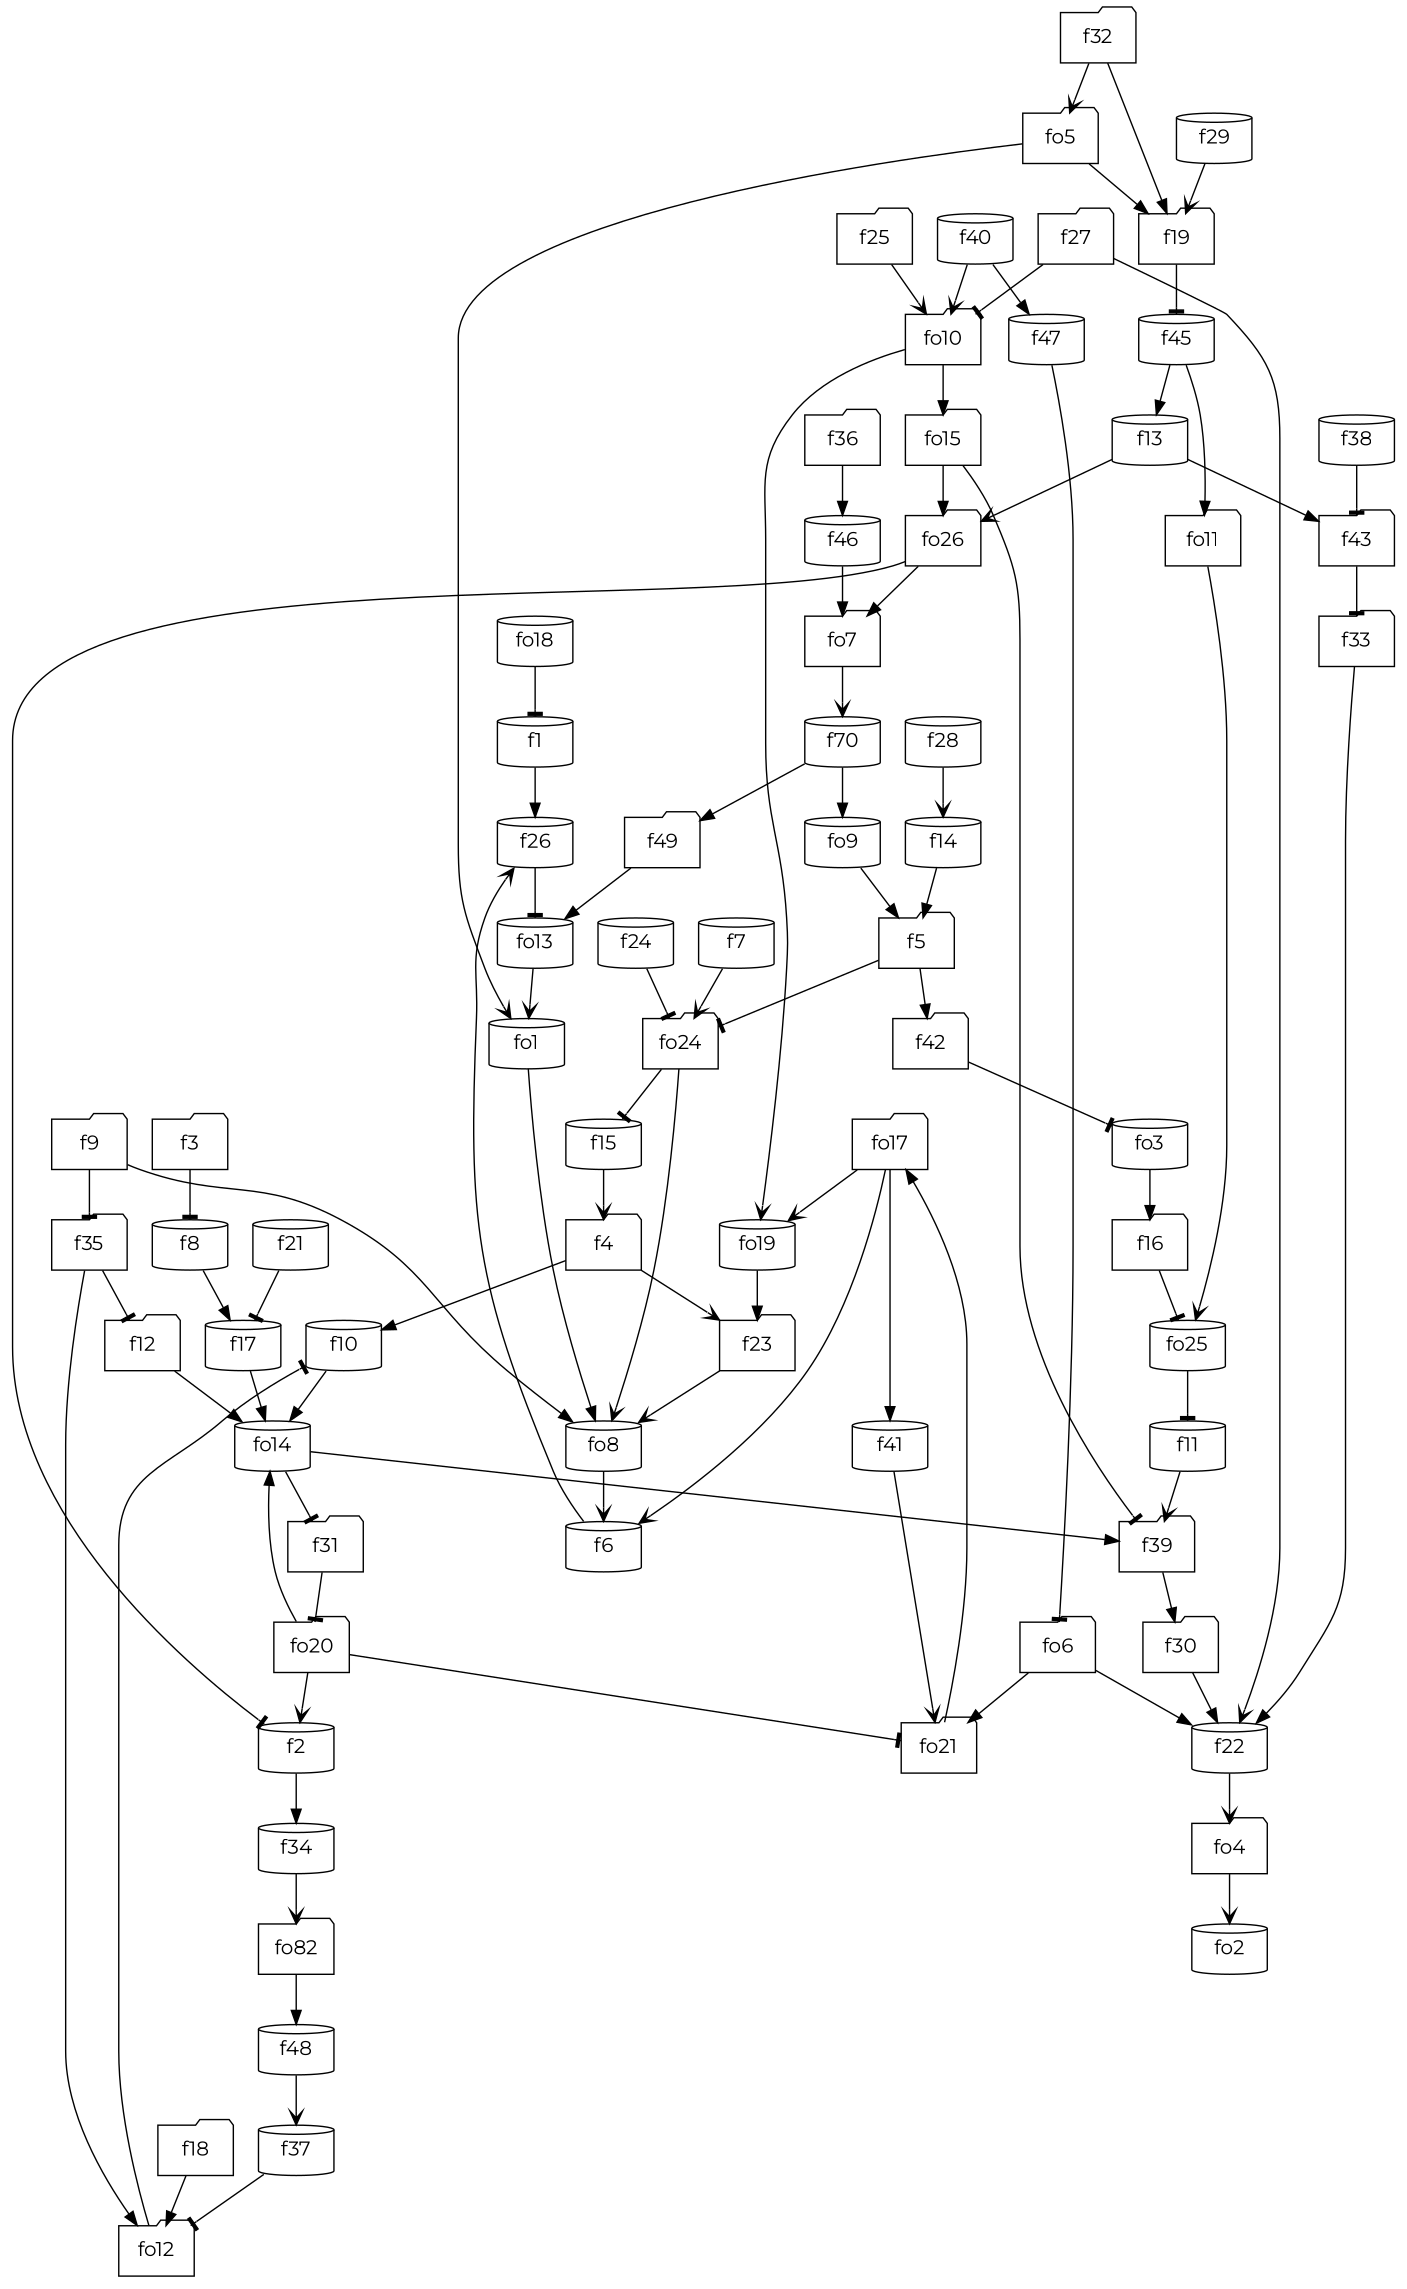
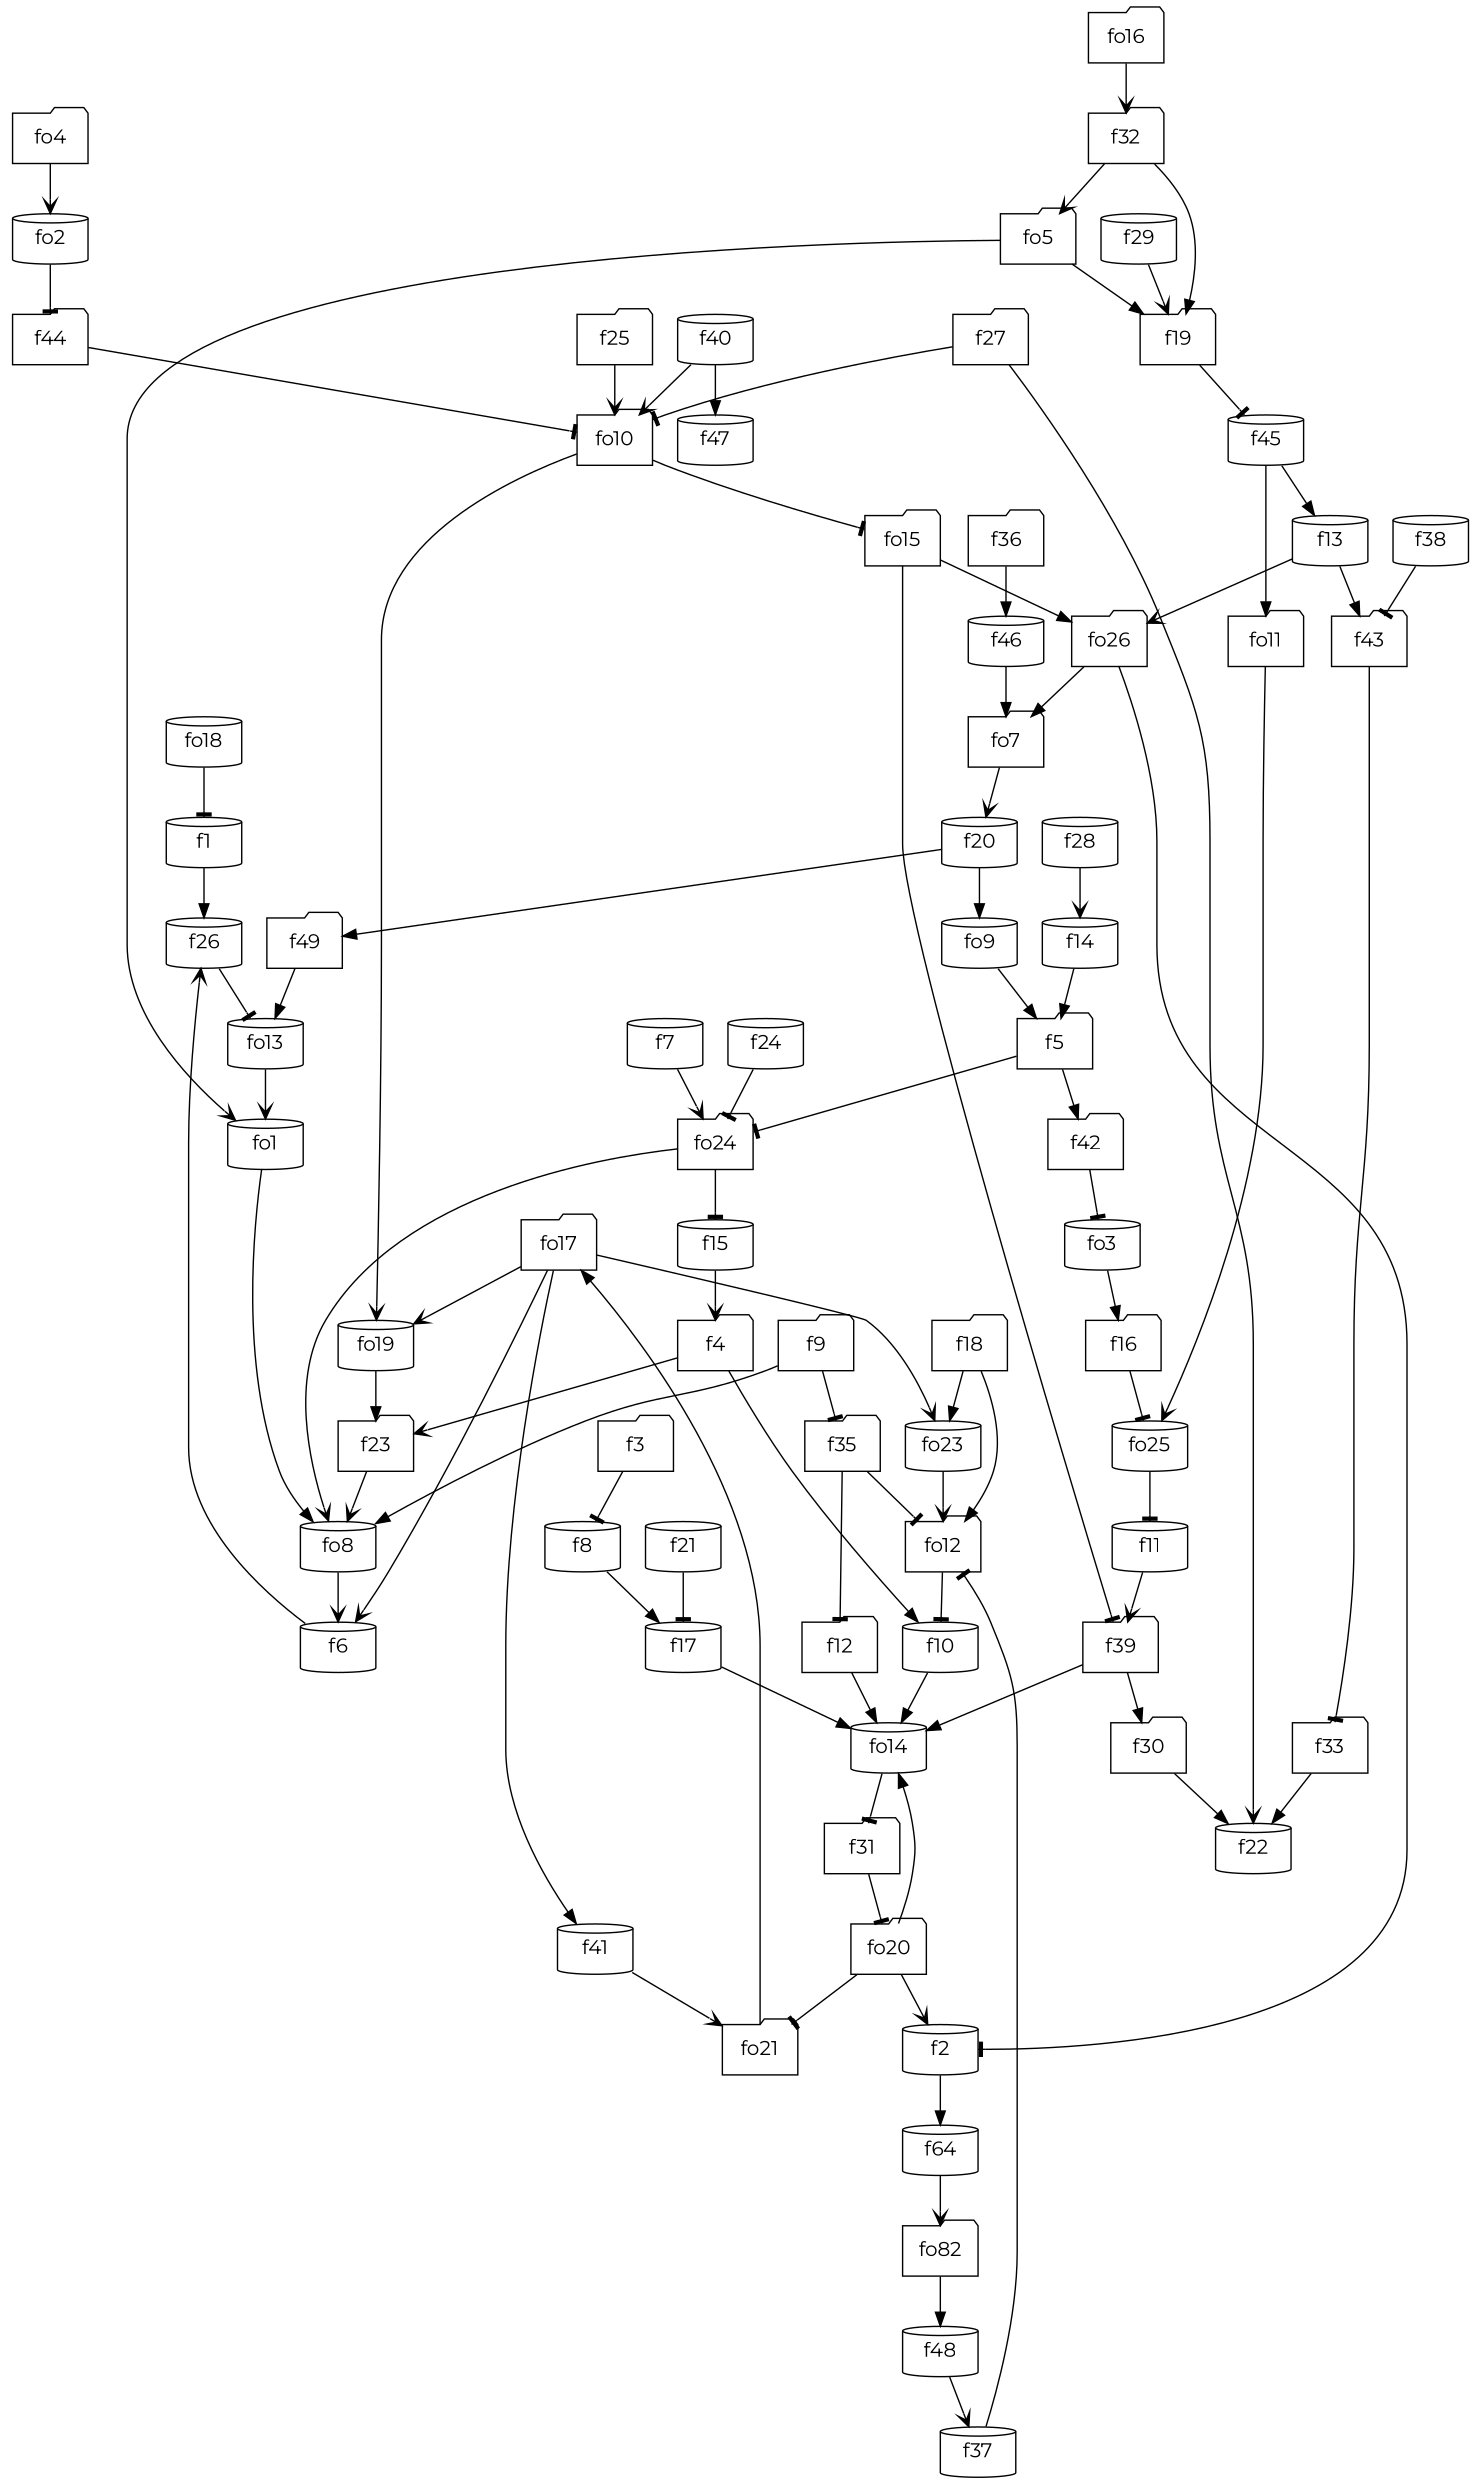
none -> (1126, 38)
none -> (50, 340)
(943, 383) -> (754, 497)
(843, 742) -> (979, 843)
none -> (943, 1446)
(708, 1496) -> (1004, 1698)
(1058, 1647) -> none
(66, 1749) -> (890, 1494)
(1230, 1791) -> none
(296, 1849) -> (940, 2150)
